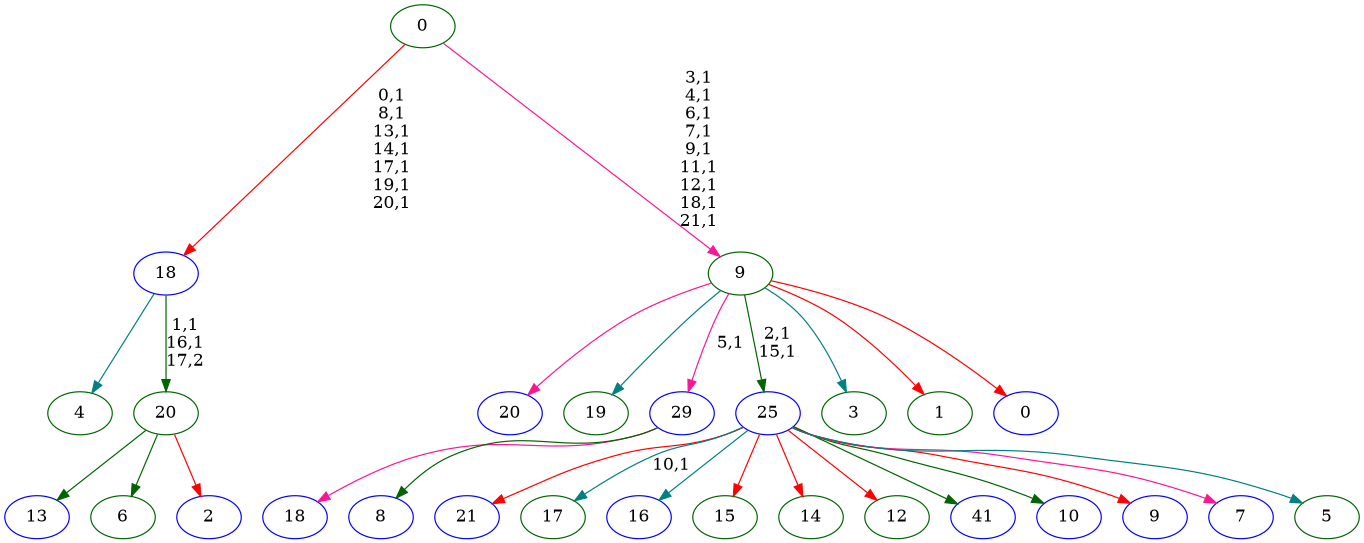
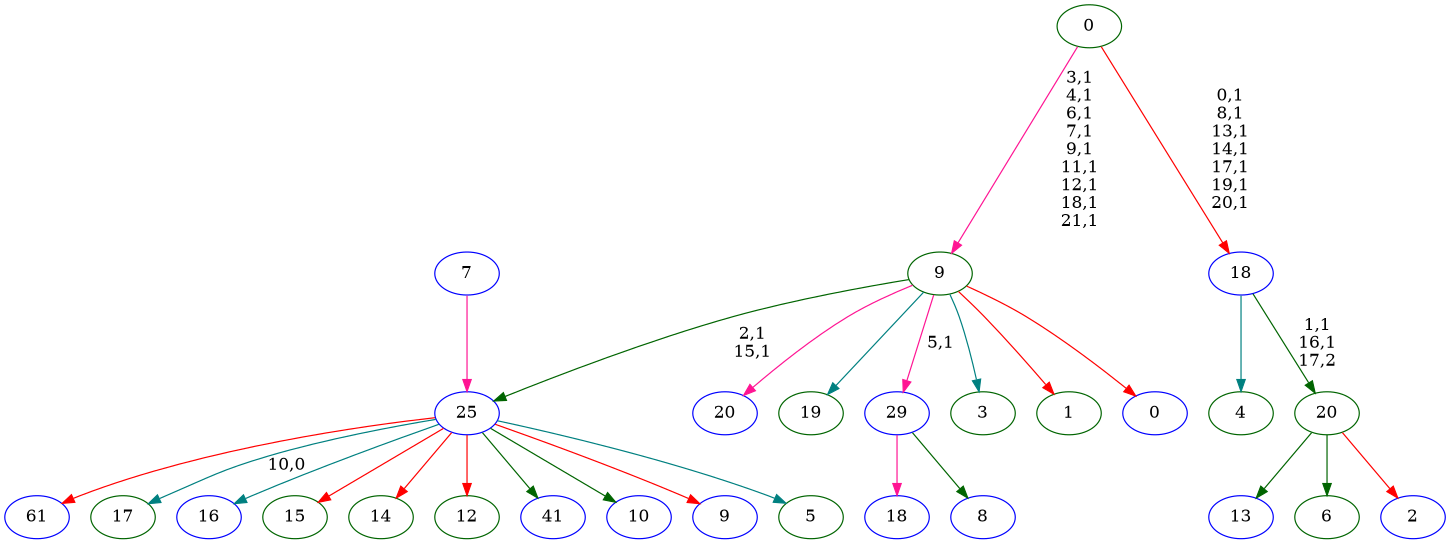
(1020, 458) -> (467, 337)
(671, 465) -> (287, 465)
(467, 517) -> (37, 517)
